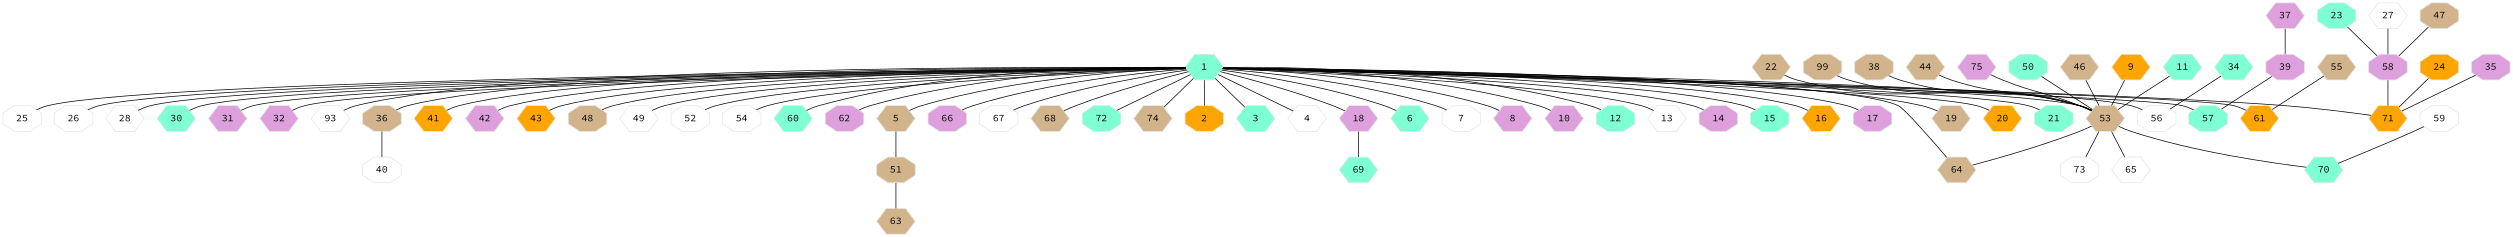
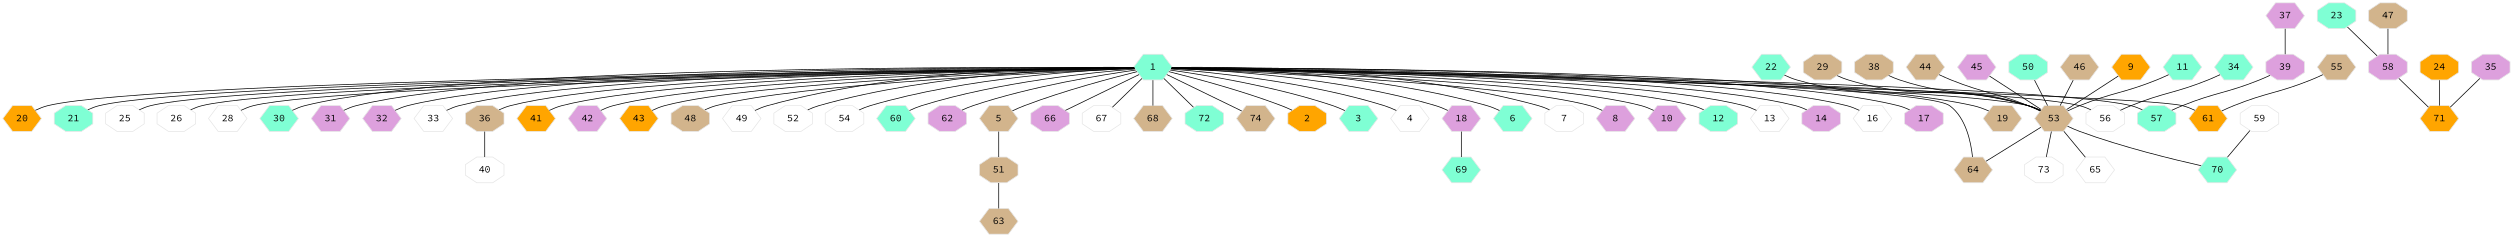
(2388, 16) -> none
(1771, 67) -> (1771, 67)
(1823, 67) -> (1823, 67)
(1977, 67) -> (1977, 67)
(1797, 84) -> none
(331, 119) -> (433, 119)
(1770, 119) -> none
(1821, 119) -> (1873, 119)
